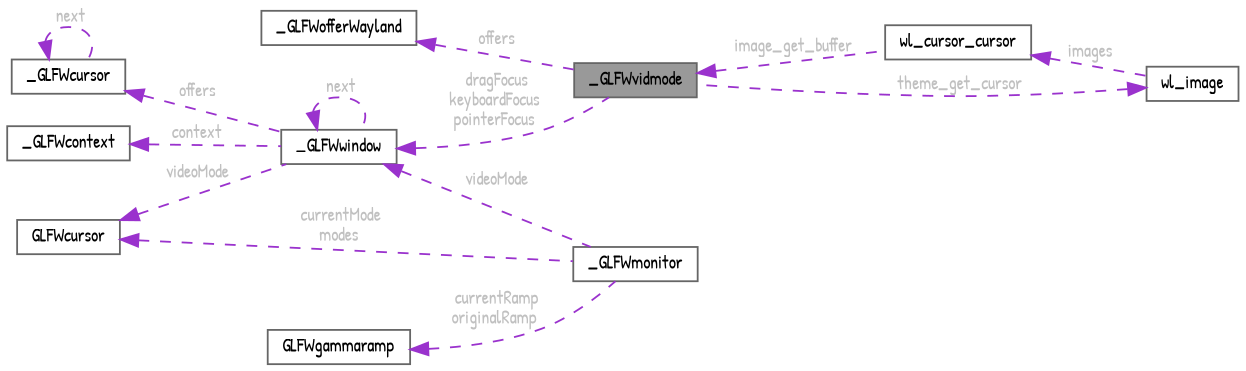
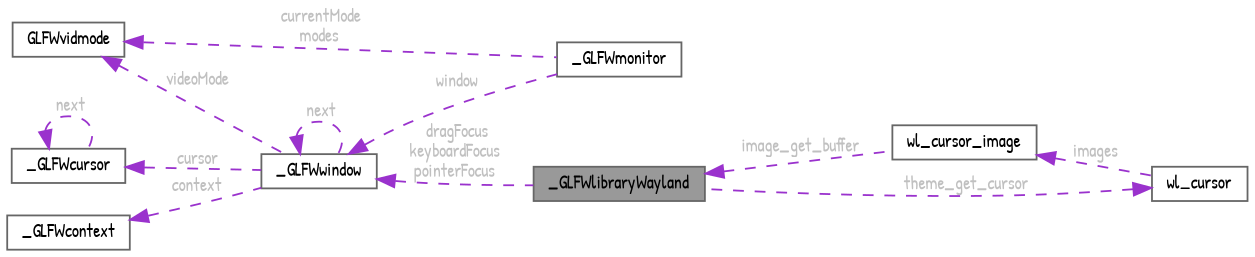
(339, 28) -> none
(958, 42) -> (964, 142)
(635, 80) -> (619, 184)
(1193, 84) -> (1200, 184)
(196, 92) -> (196, 160)
(495, 180) -> (455, 82)
(69, 237) -> (69, 40)
(339, 347) -> none
